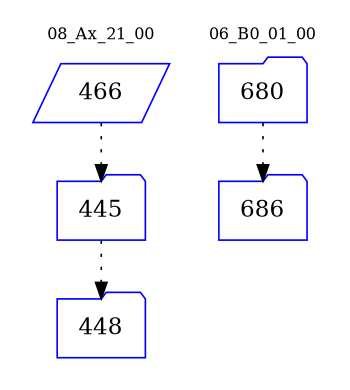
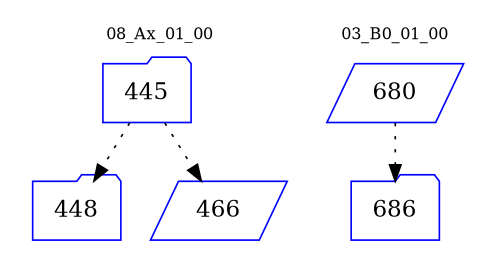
(101, 35) -> (160, 35)
(263, 35) -> (395, 35)
(263, 93) -> (395, 93)
(101, 144) -> (179, 145)
